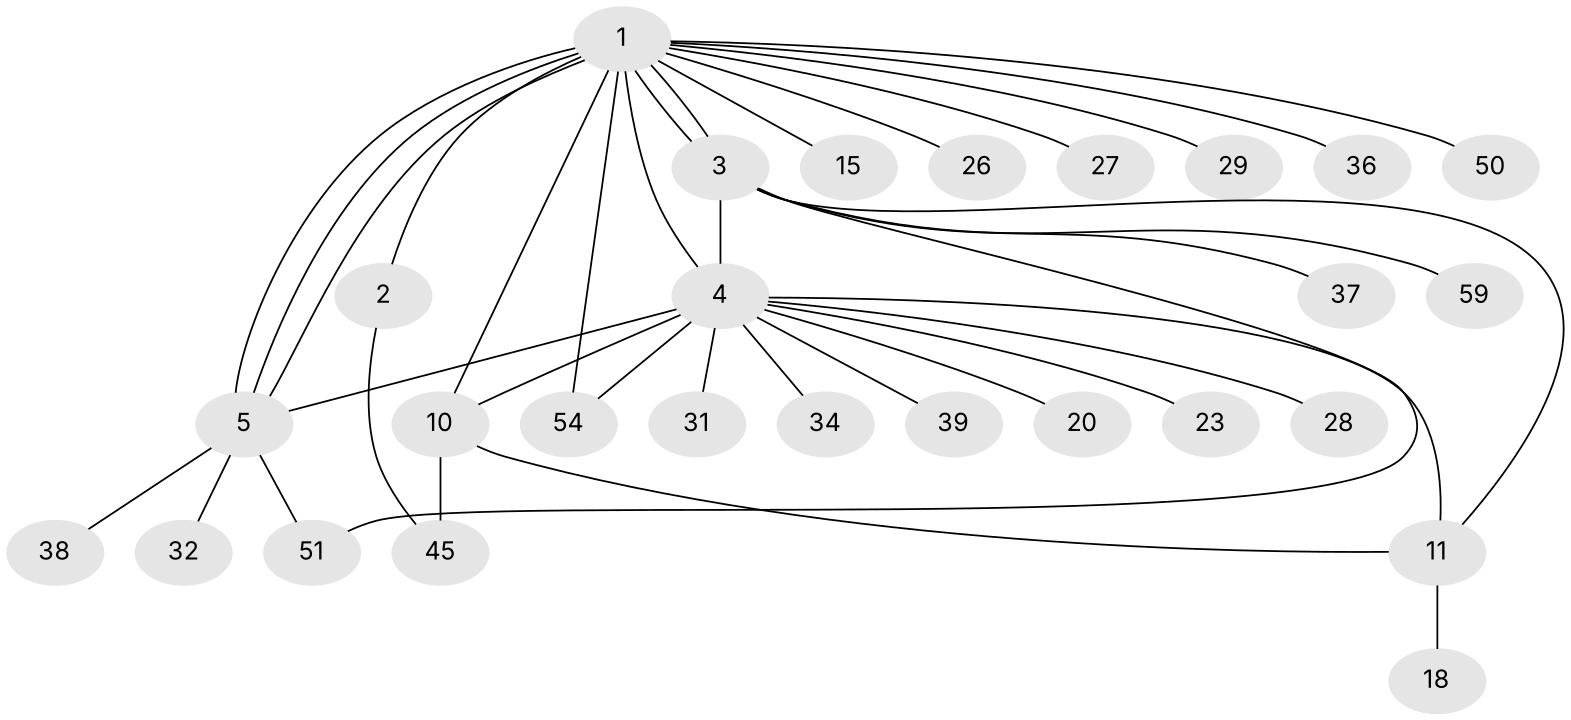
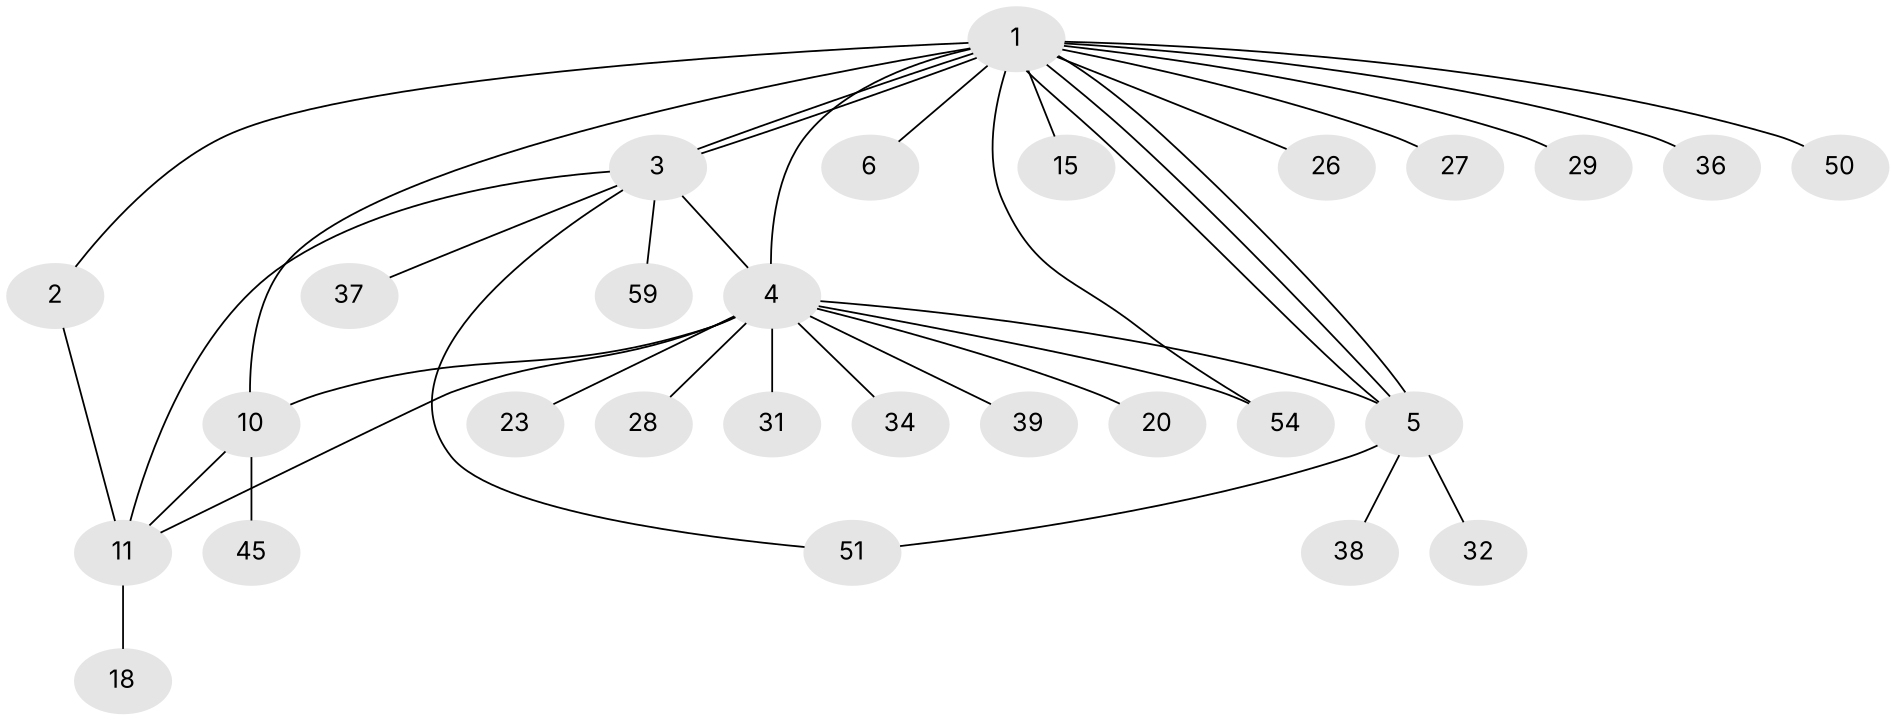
none -> (870, 168)
(371, 432) -> (89, 424)
